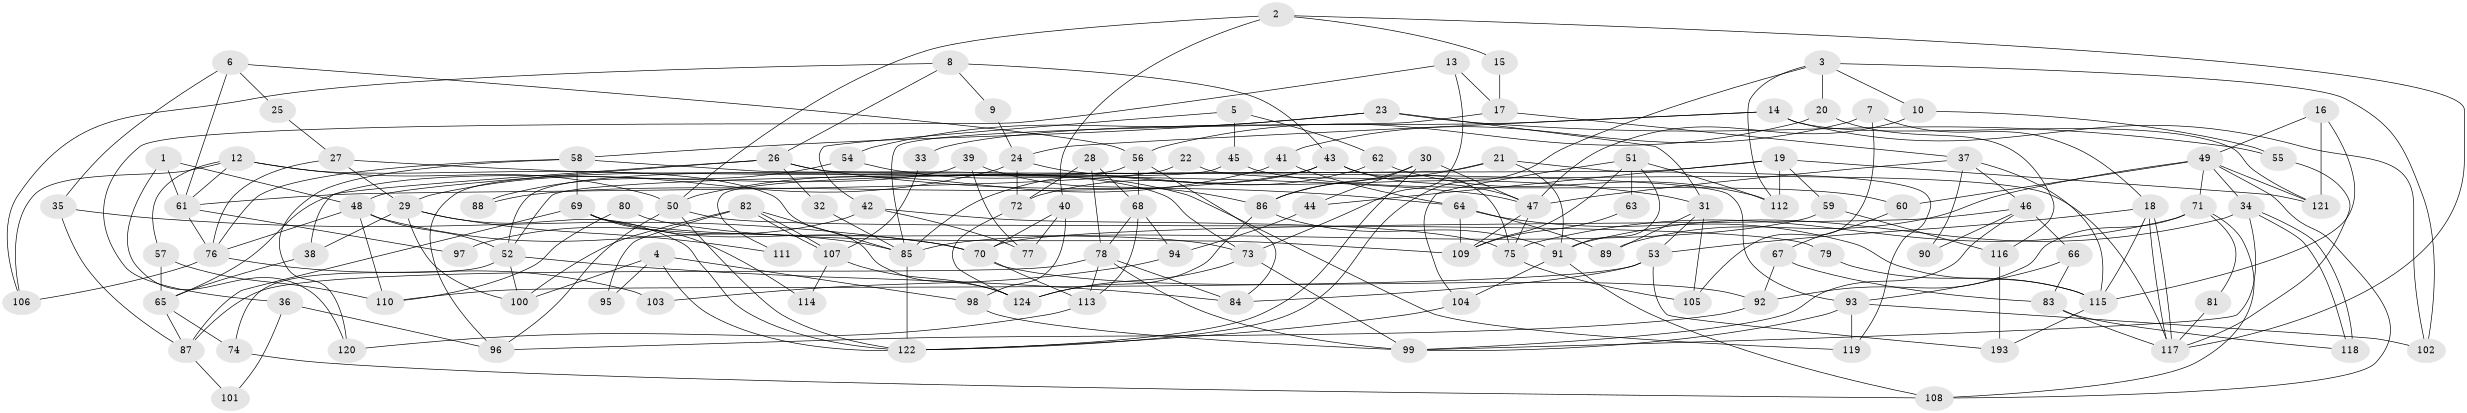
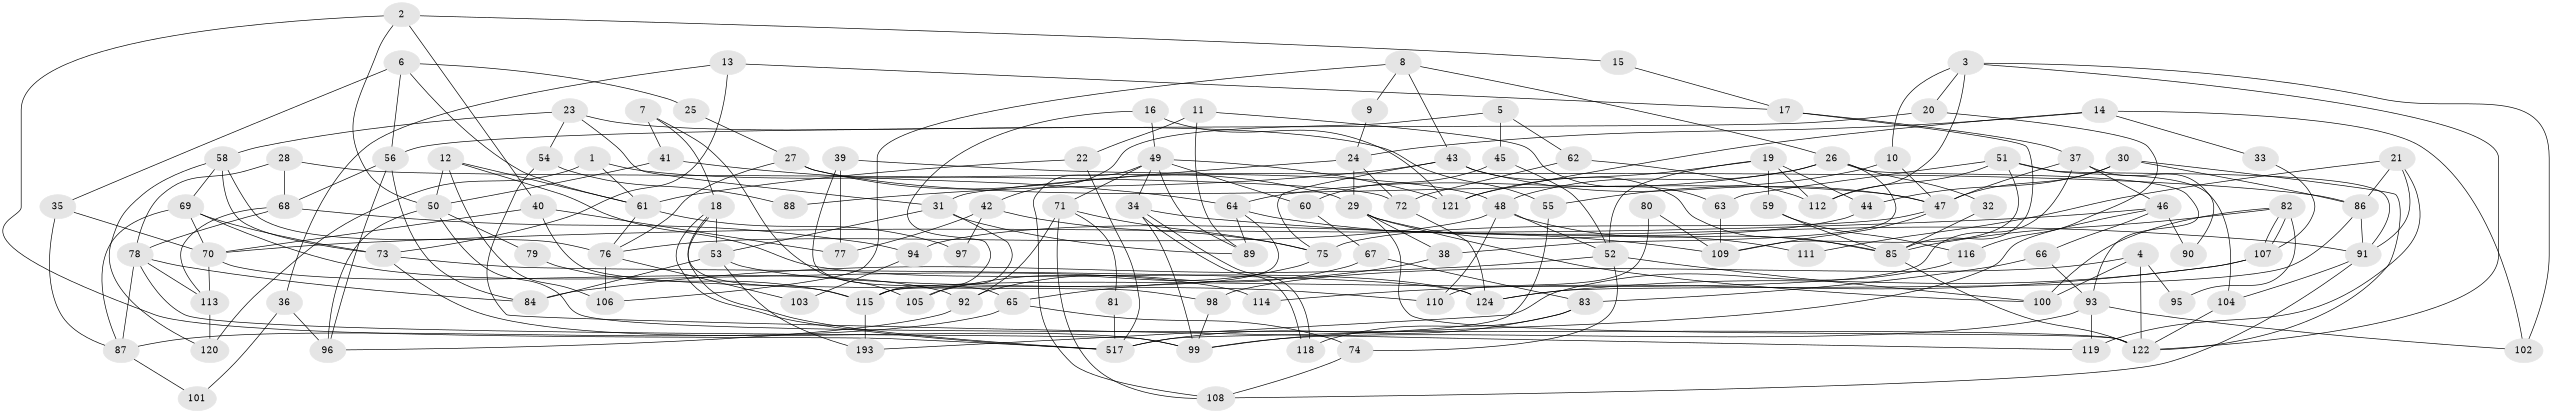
none -> (1199, 111)
(161, 255) -> none
(2170, 351) -> (1115, 351)
